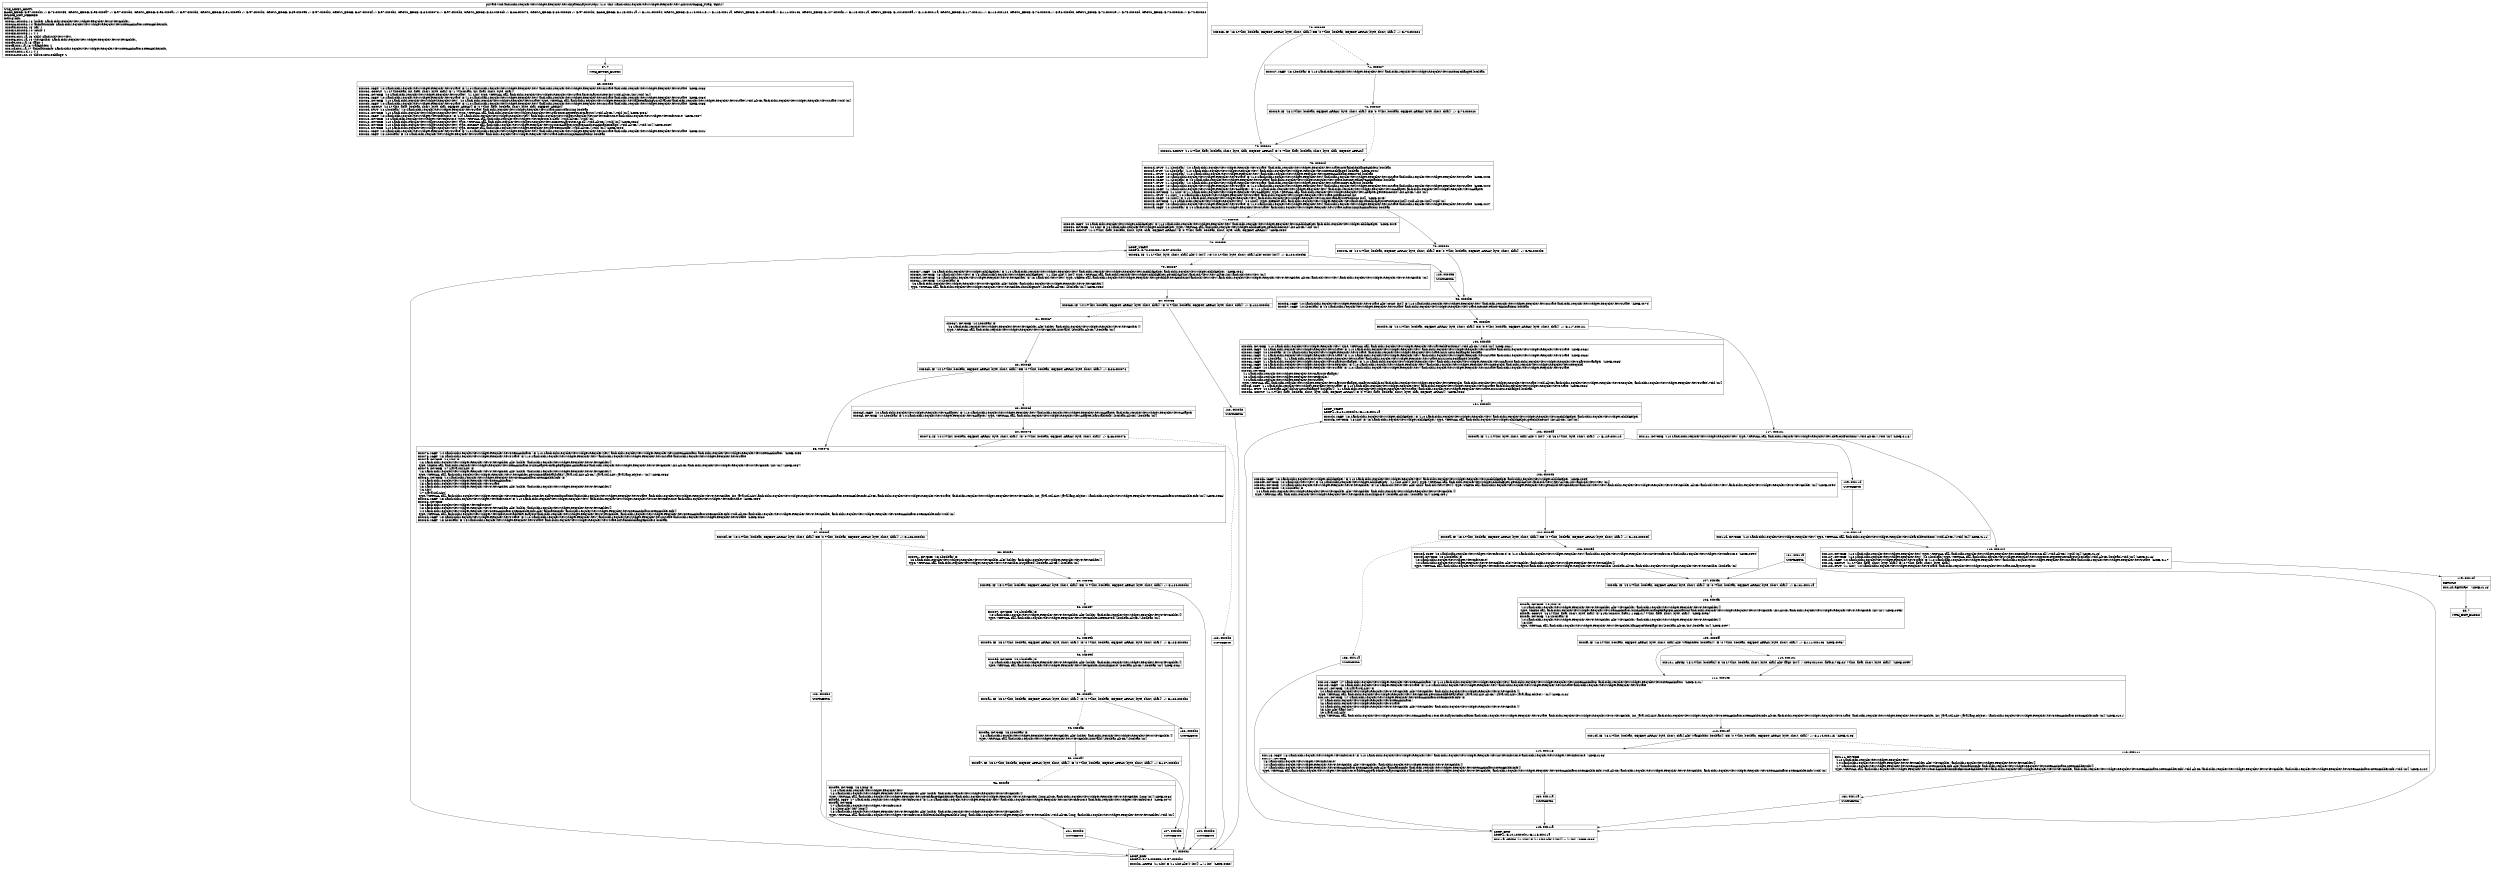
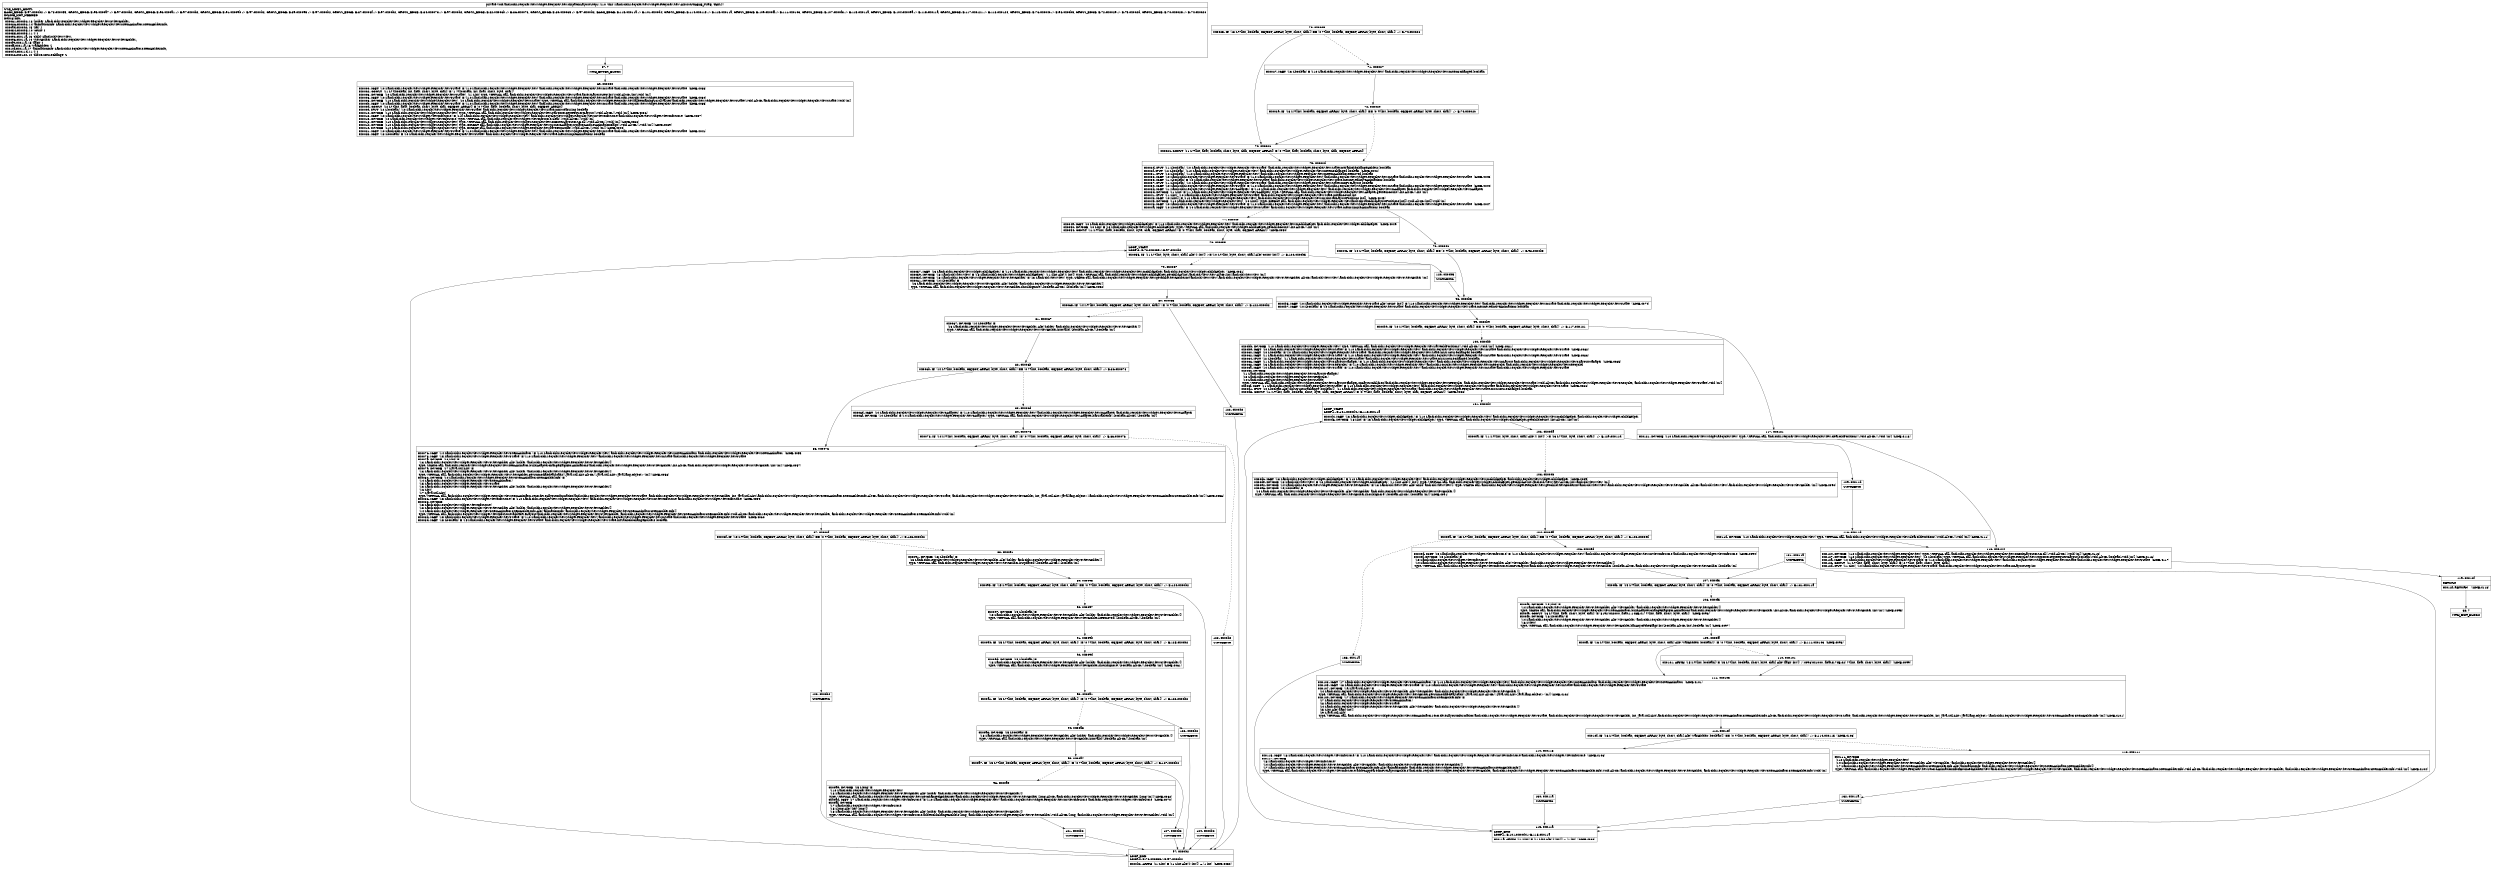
(1527, 623) -> (1528, 623)
